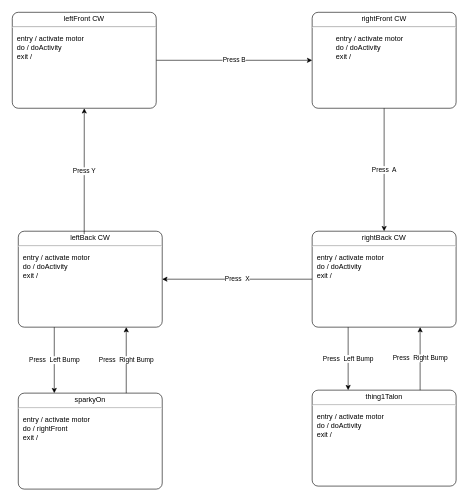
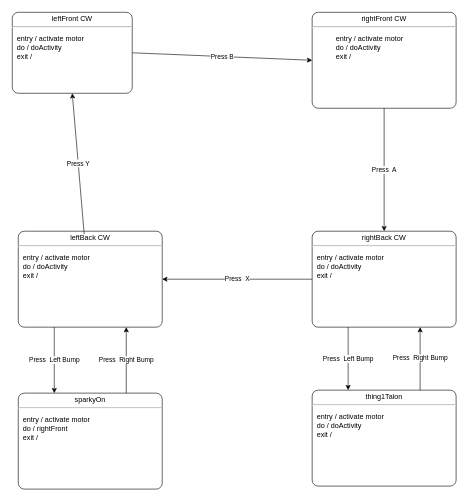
(84, 60) -> (72, 53)
